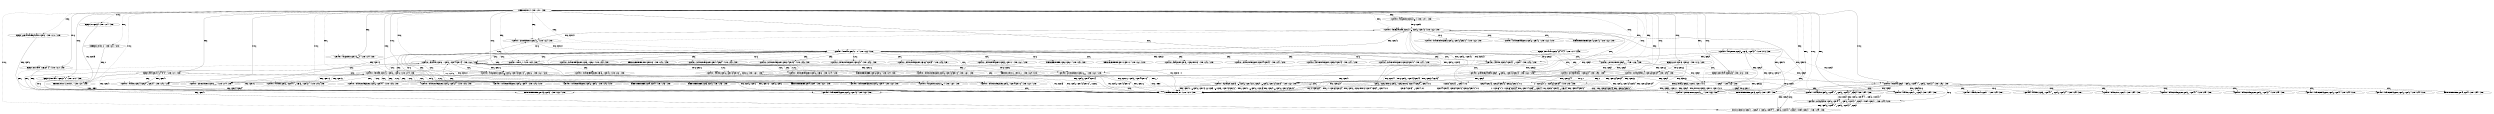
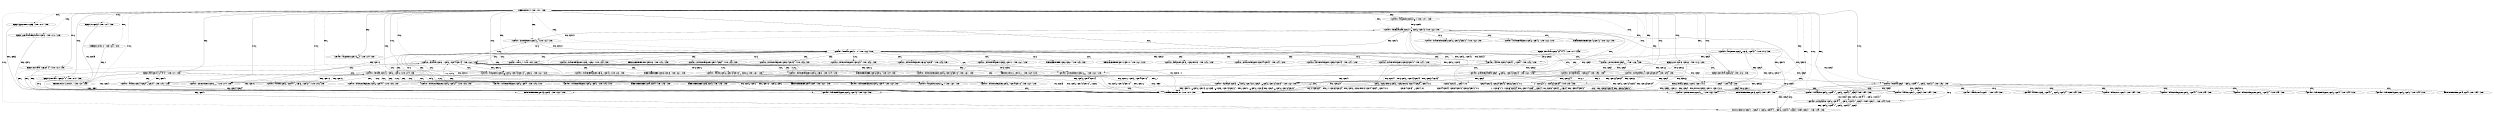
none -> (31, 25)
(965, 62) -> (965, 62)
none -> (665, 73)
